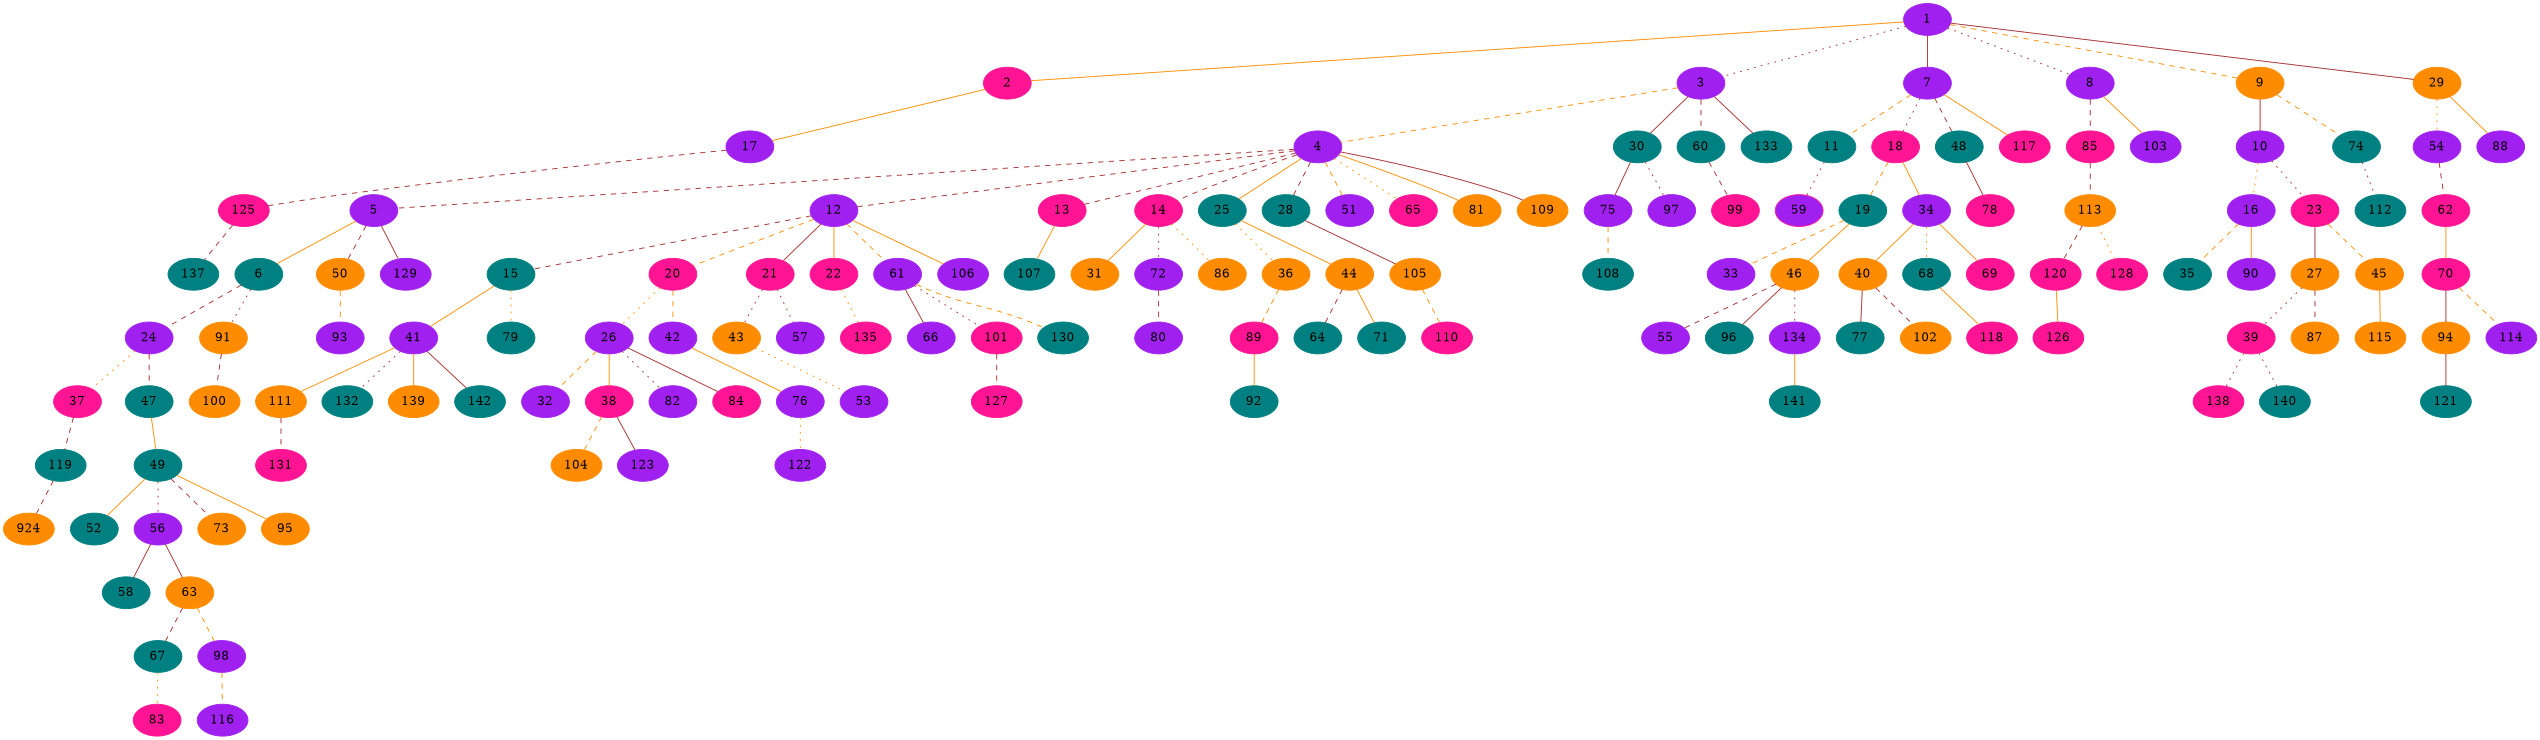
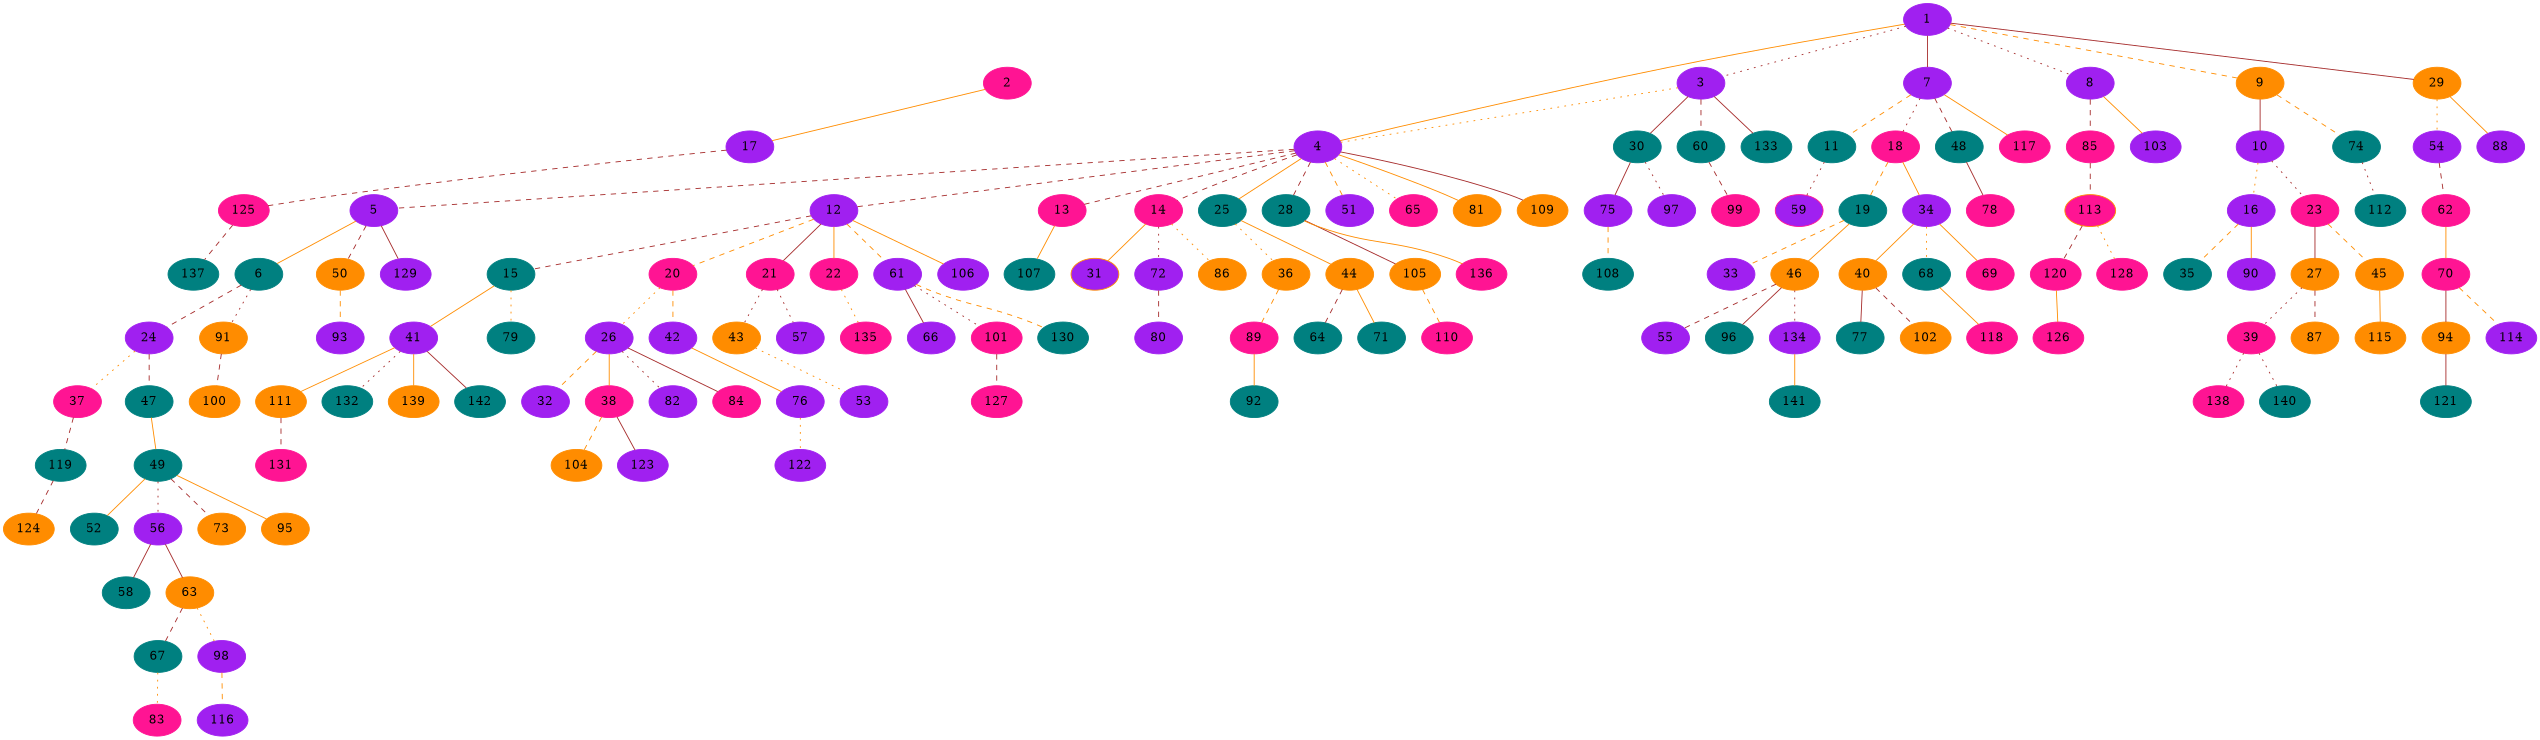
(1468, 51) -> (1621, 77)
(1509, 115) -> (1509, 115)
(2090, 211) -> (2090, 211)
(1095, 274) -> (1095, 274)
none -> (1482, 274)
(29, 529) -> (29, 529)
(206, 625) -> (206, 625)
